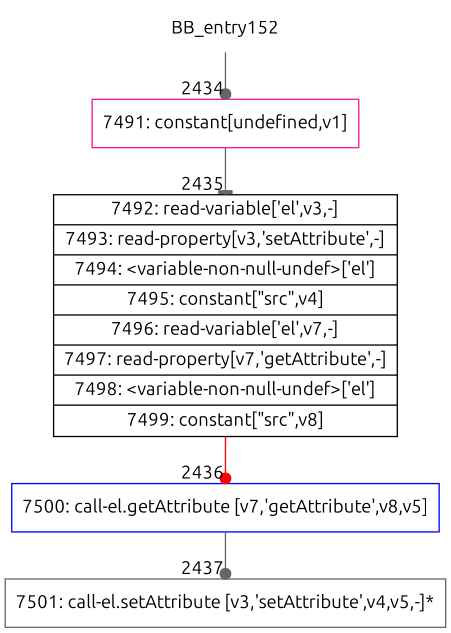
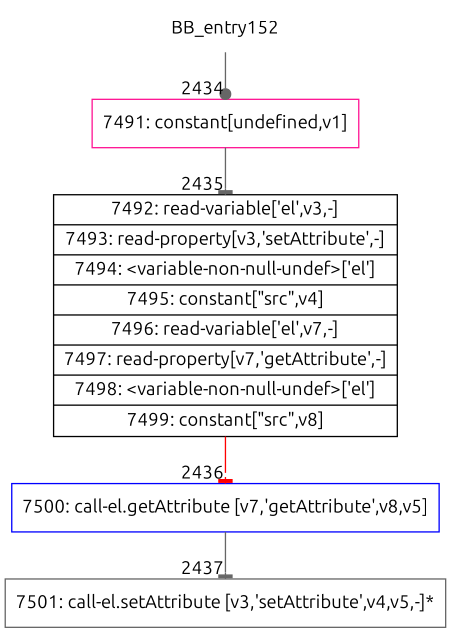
(225, 455) -> (225, 455)
(225, 552) -> (225, 552)
